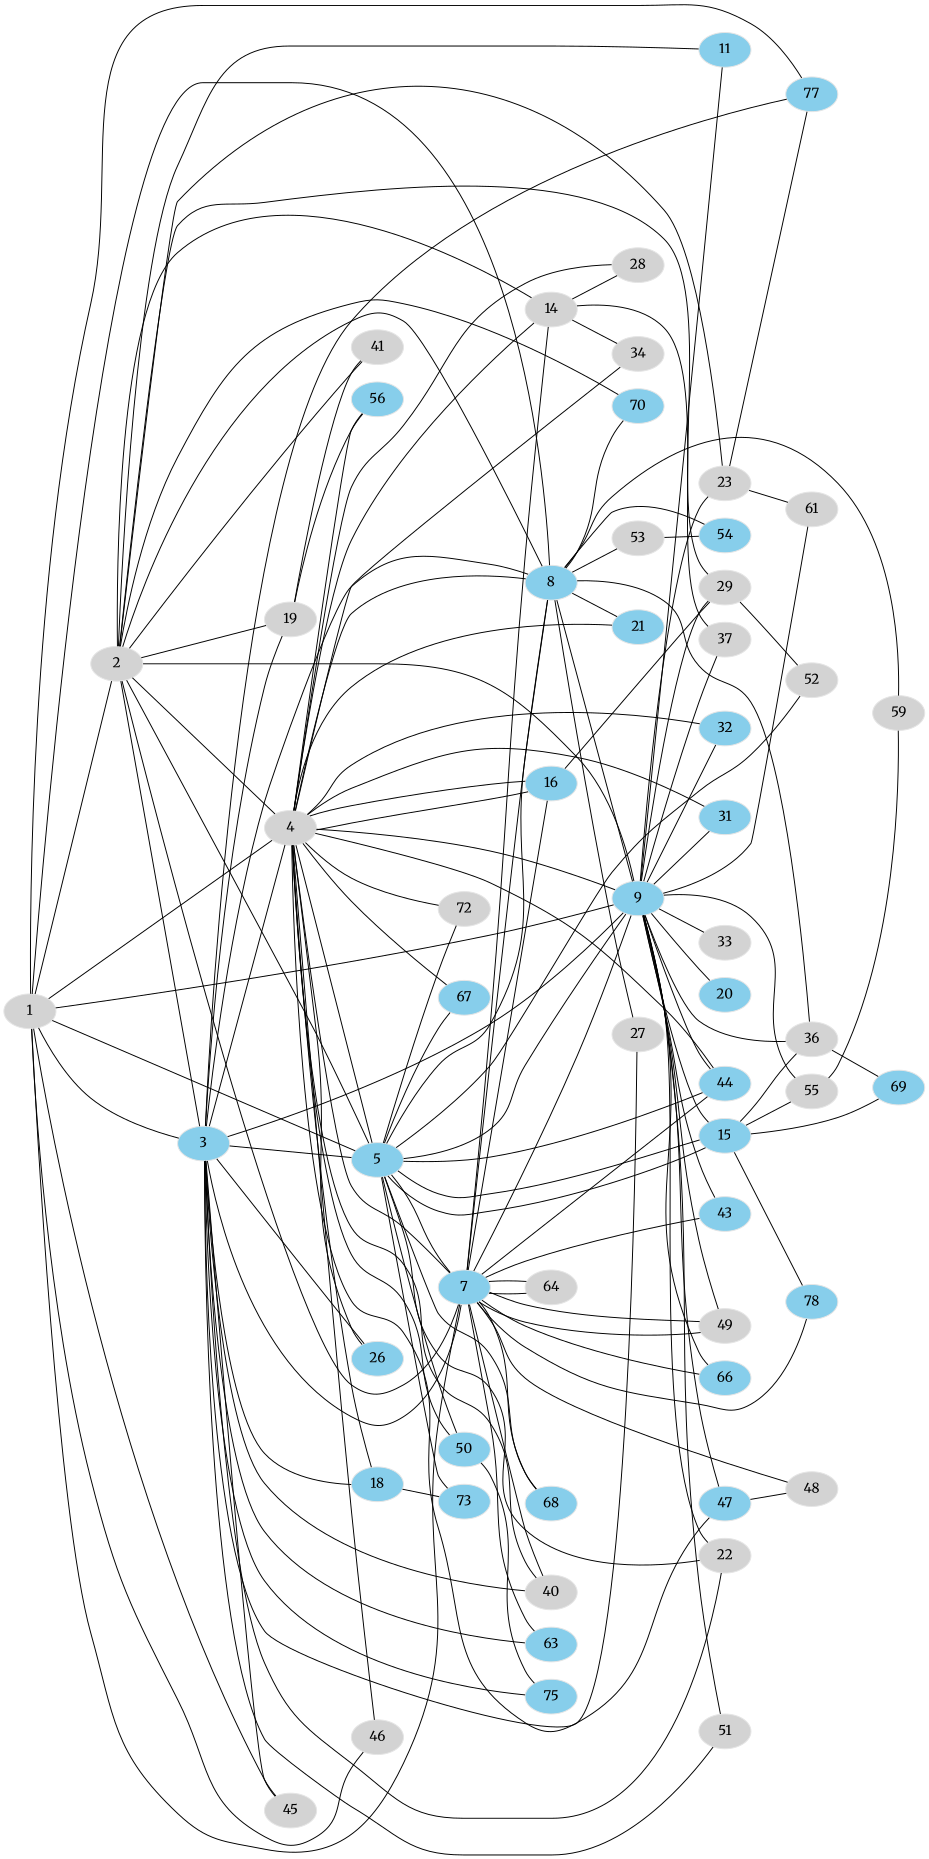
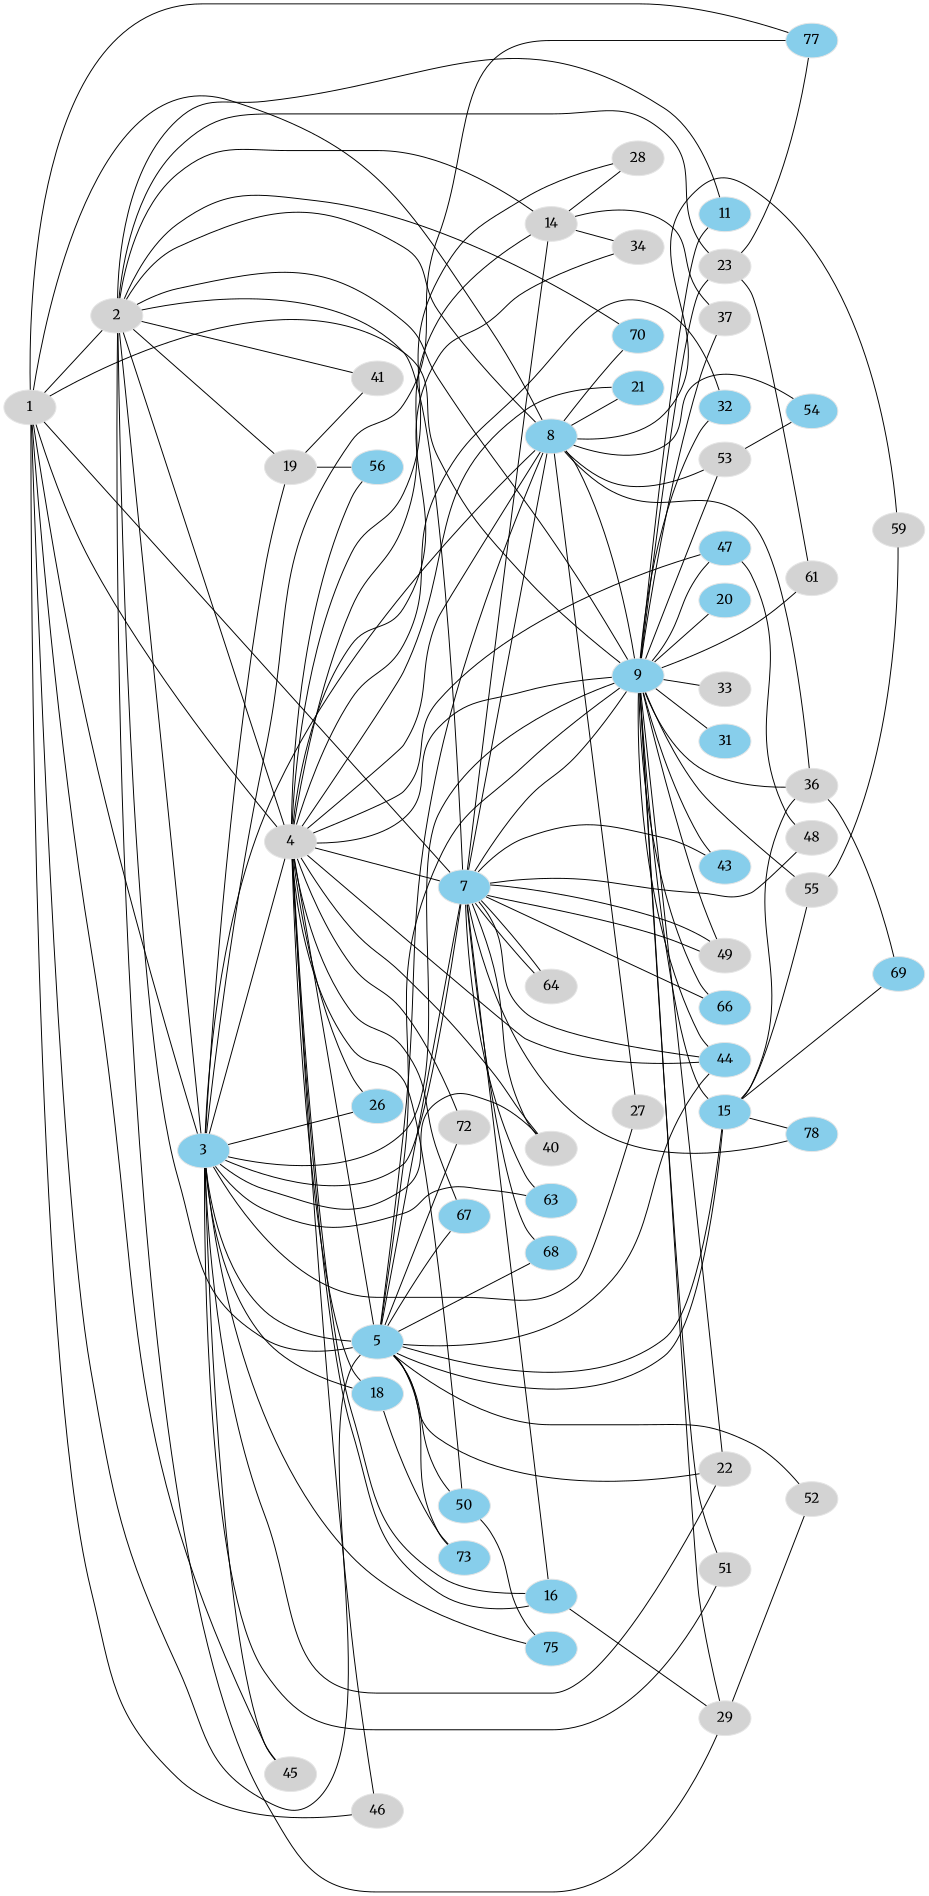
none -> (681, 567)
(504, 749) -> none
